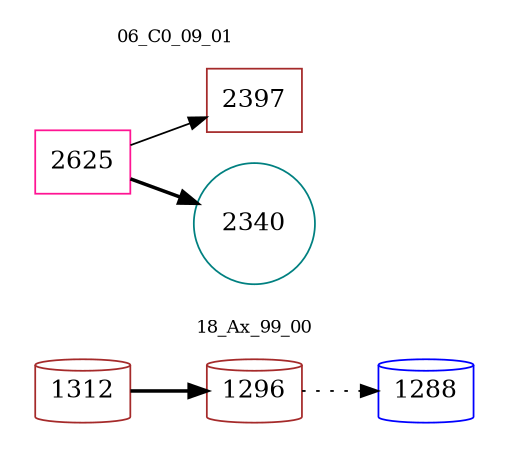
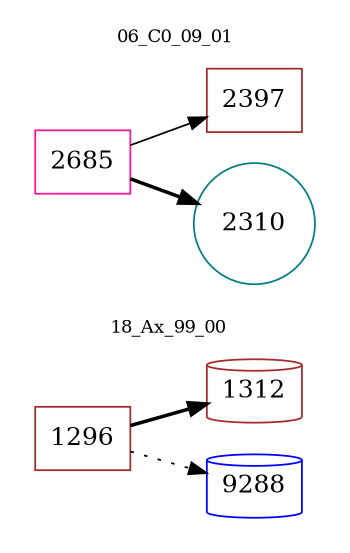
(83, 162) -> (83, 162)
(254, 224) -> (254, 224)
(160, 391) -> (160, 417)
(254, 391) -> (83, 439)
(426, 391) -> (254, 486)
